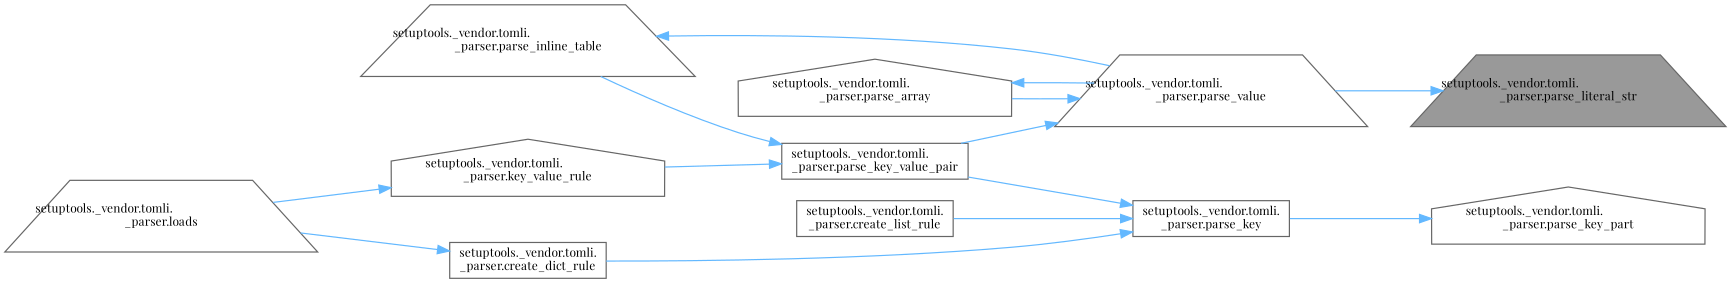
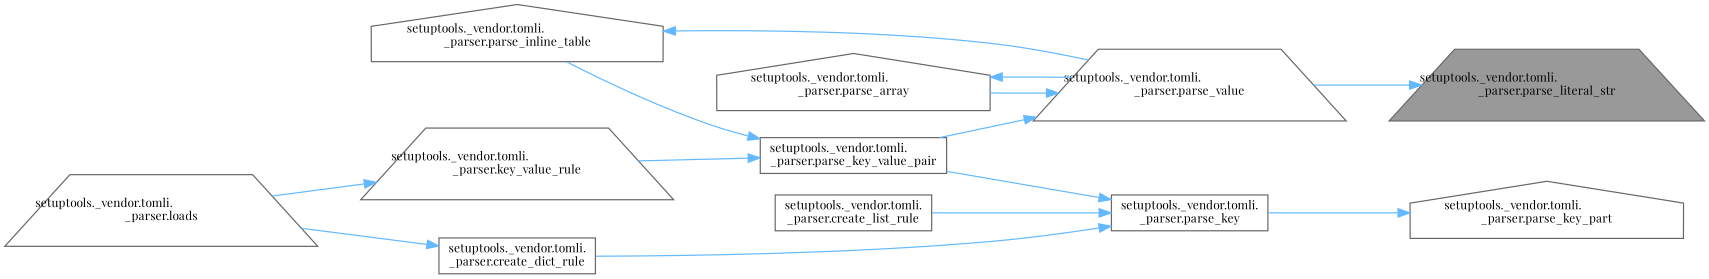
(528, 41) -> (517, 36)
(528, 171) -> (517, 164)
